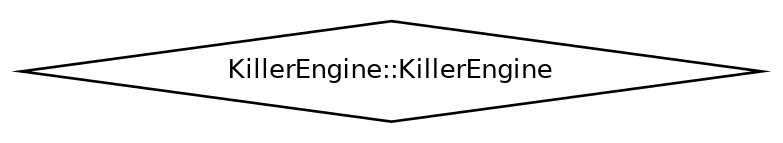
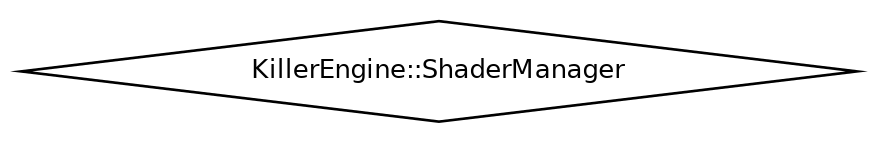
(391, 71) -> (439, 71)
